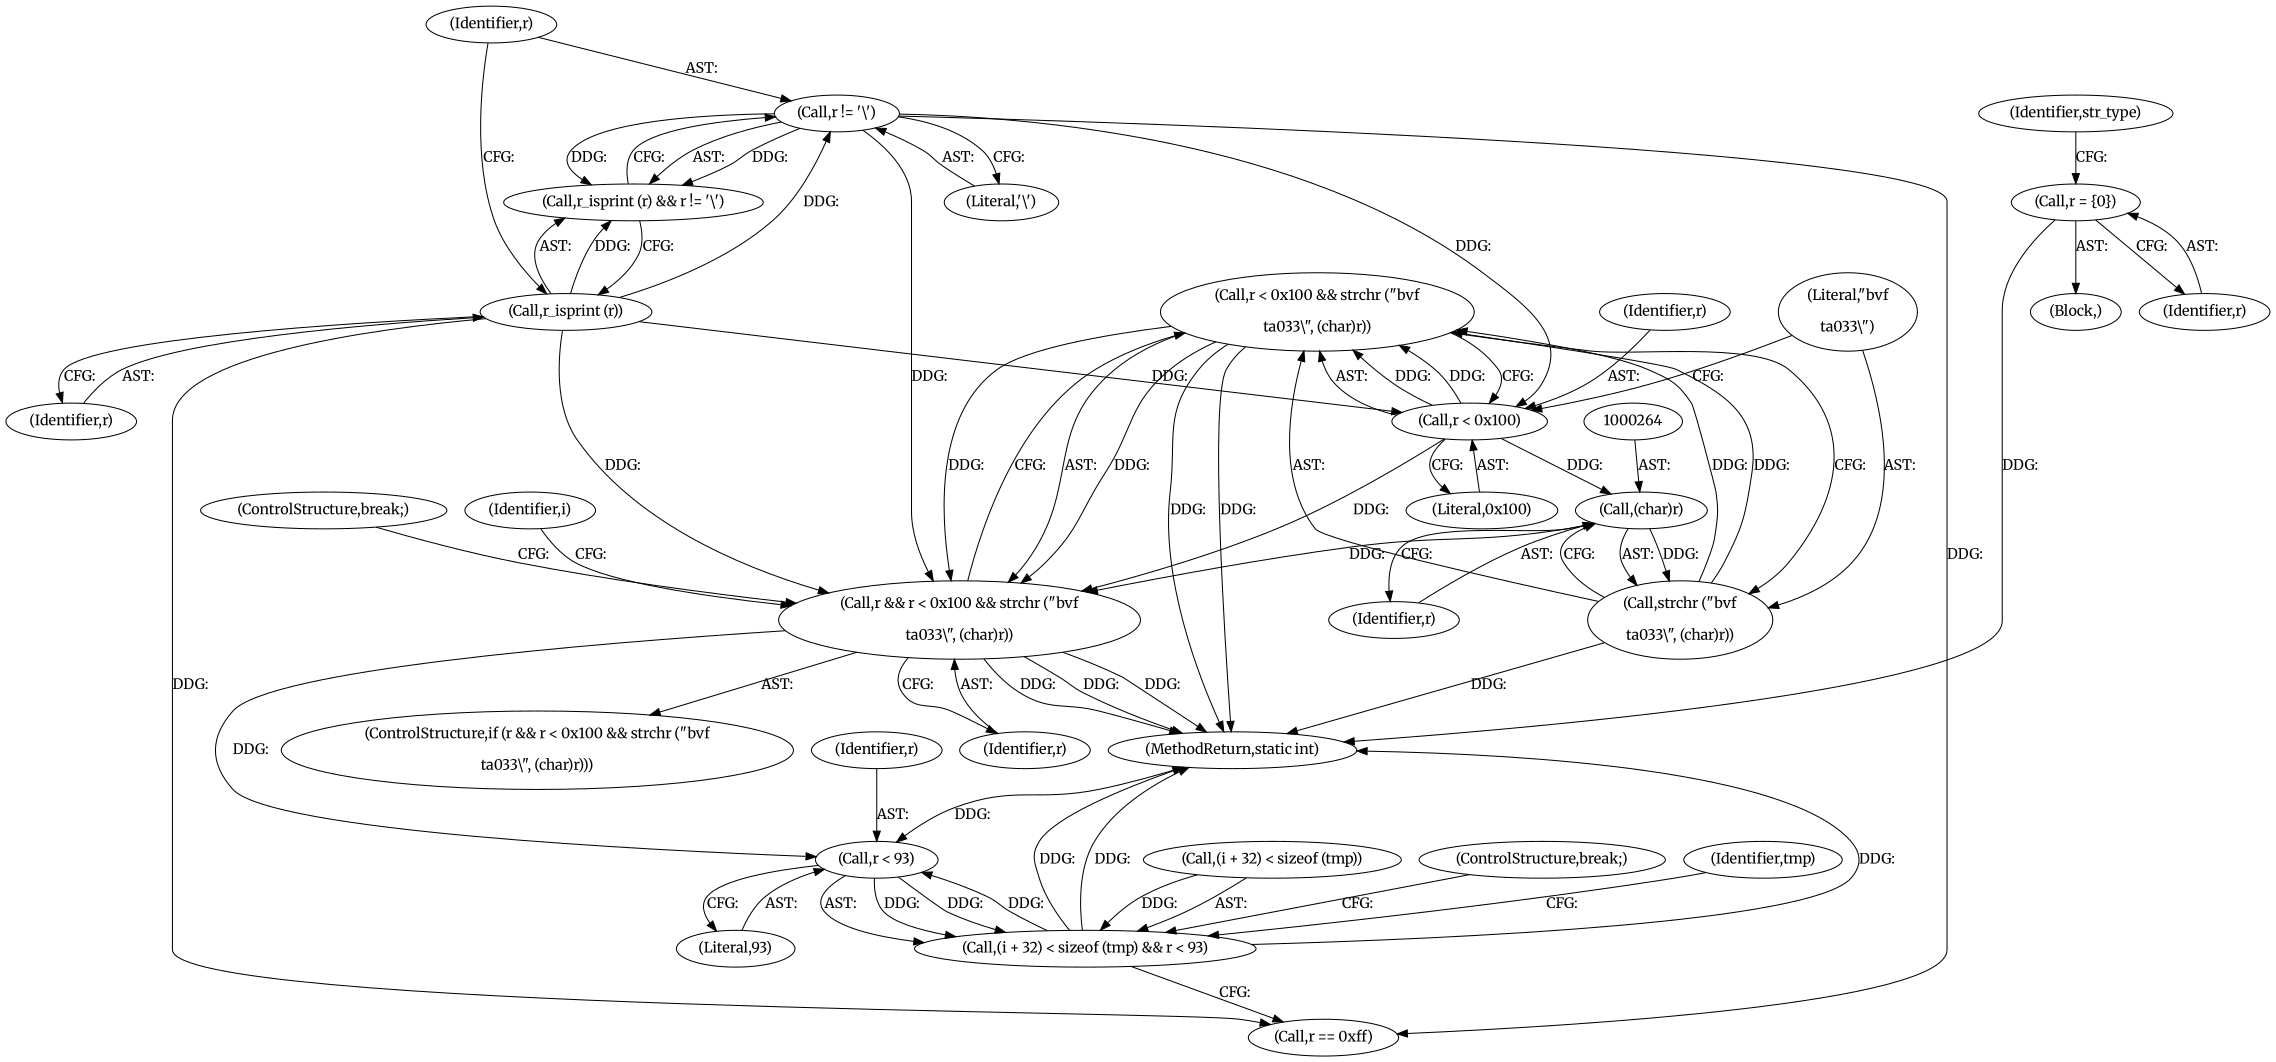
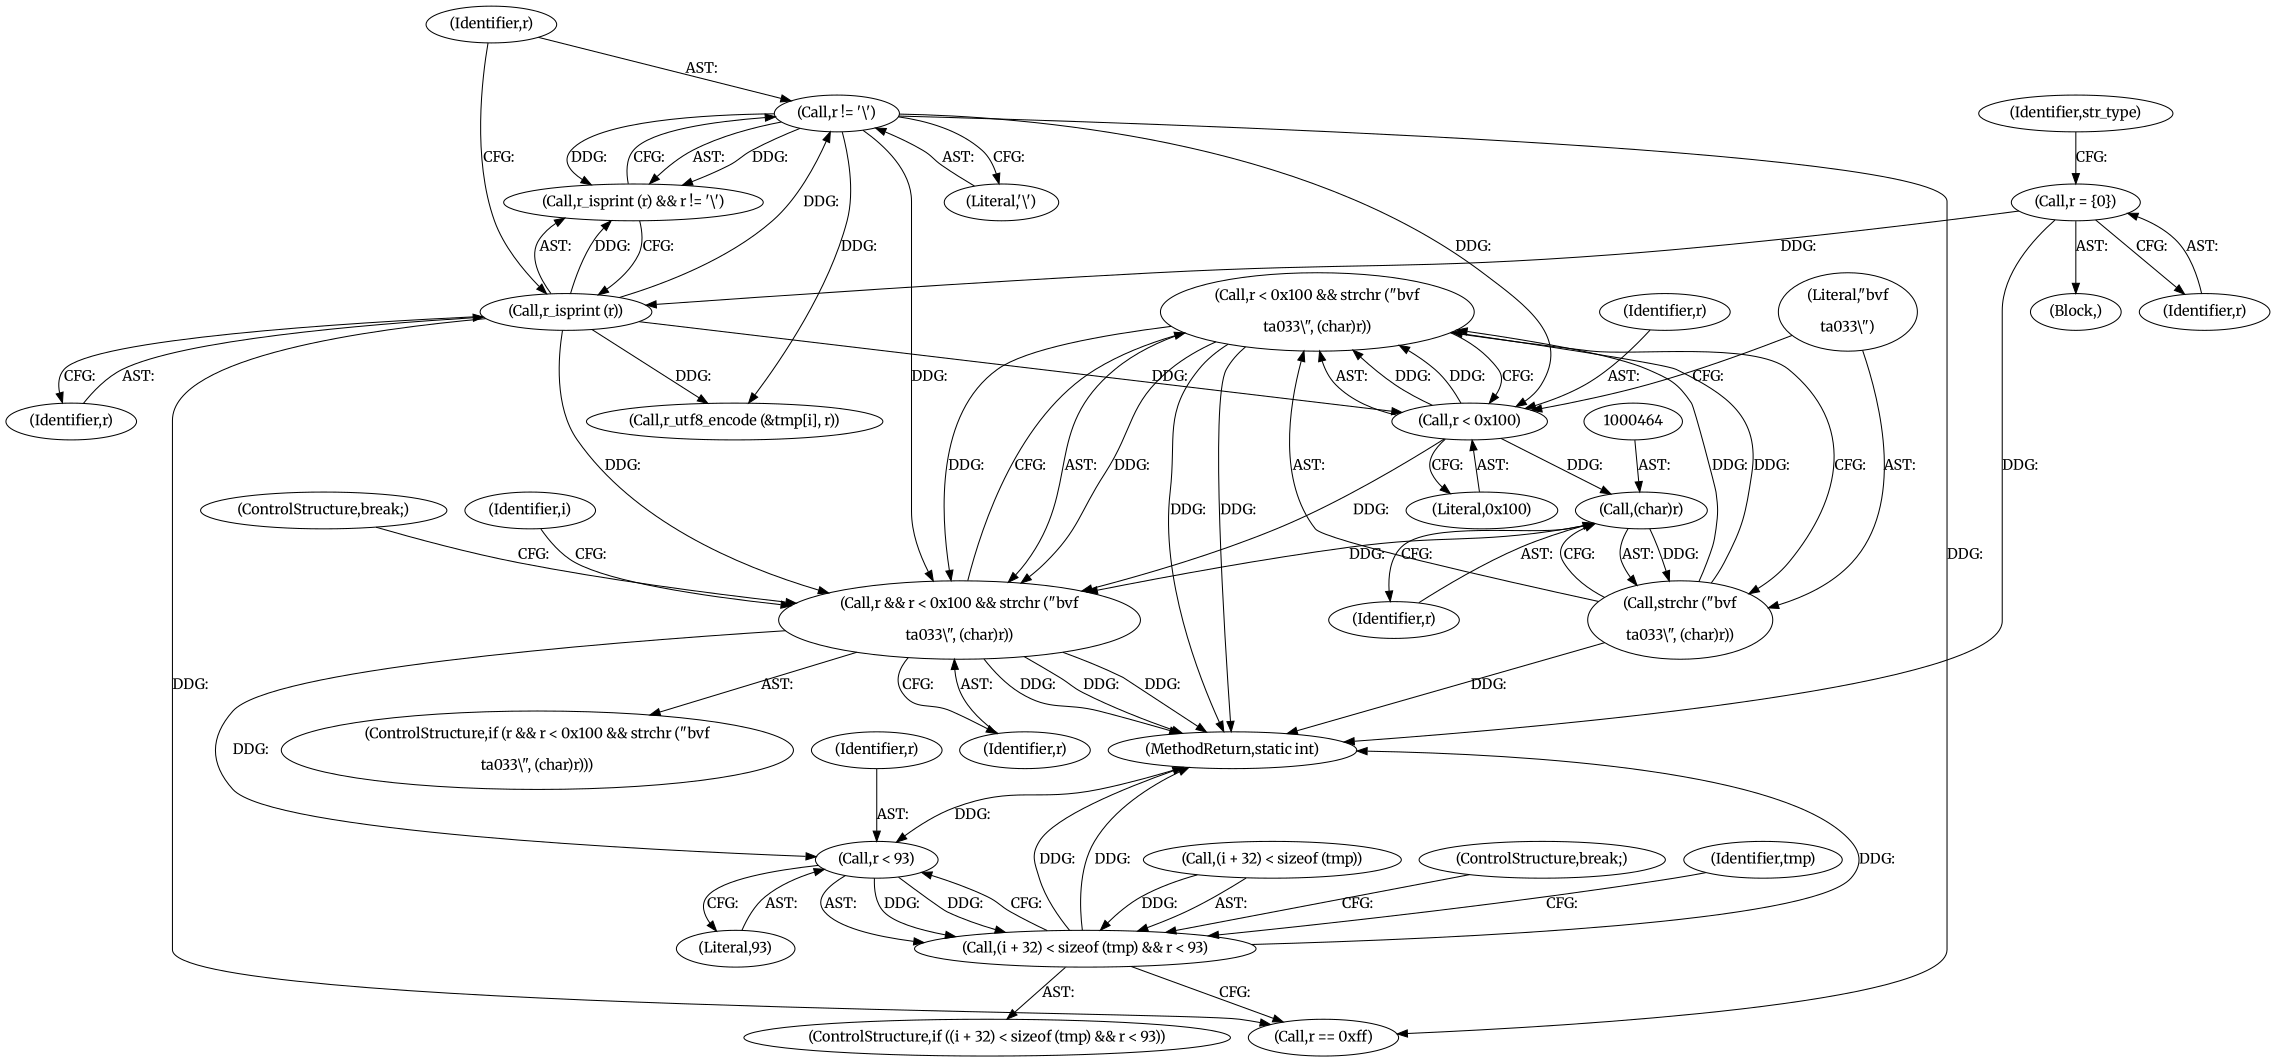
none -> (1338, 266)
none -> (735, 422)
(1633, 422) -> (1633, 422)
(1028, 904) -> (1028, 904)
none -> (987, 1038)
